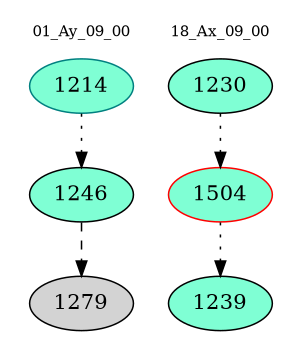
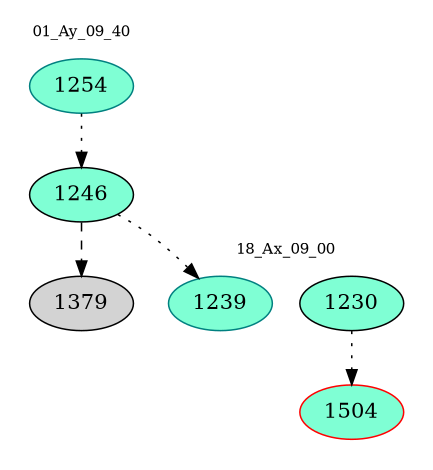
(82, 32) -> (82, 32)
(82, 86) -> (82, 86)
(220, 242) -> (166, 248)
(82, 303) -> (82, 303)
(220, 303) -> (220, 303)
